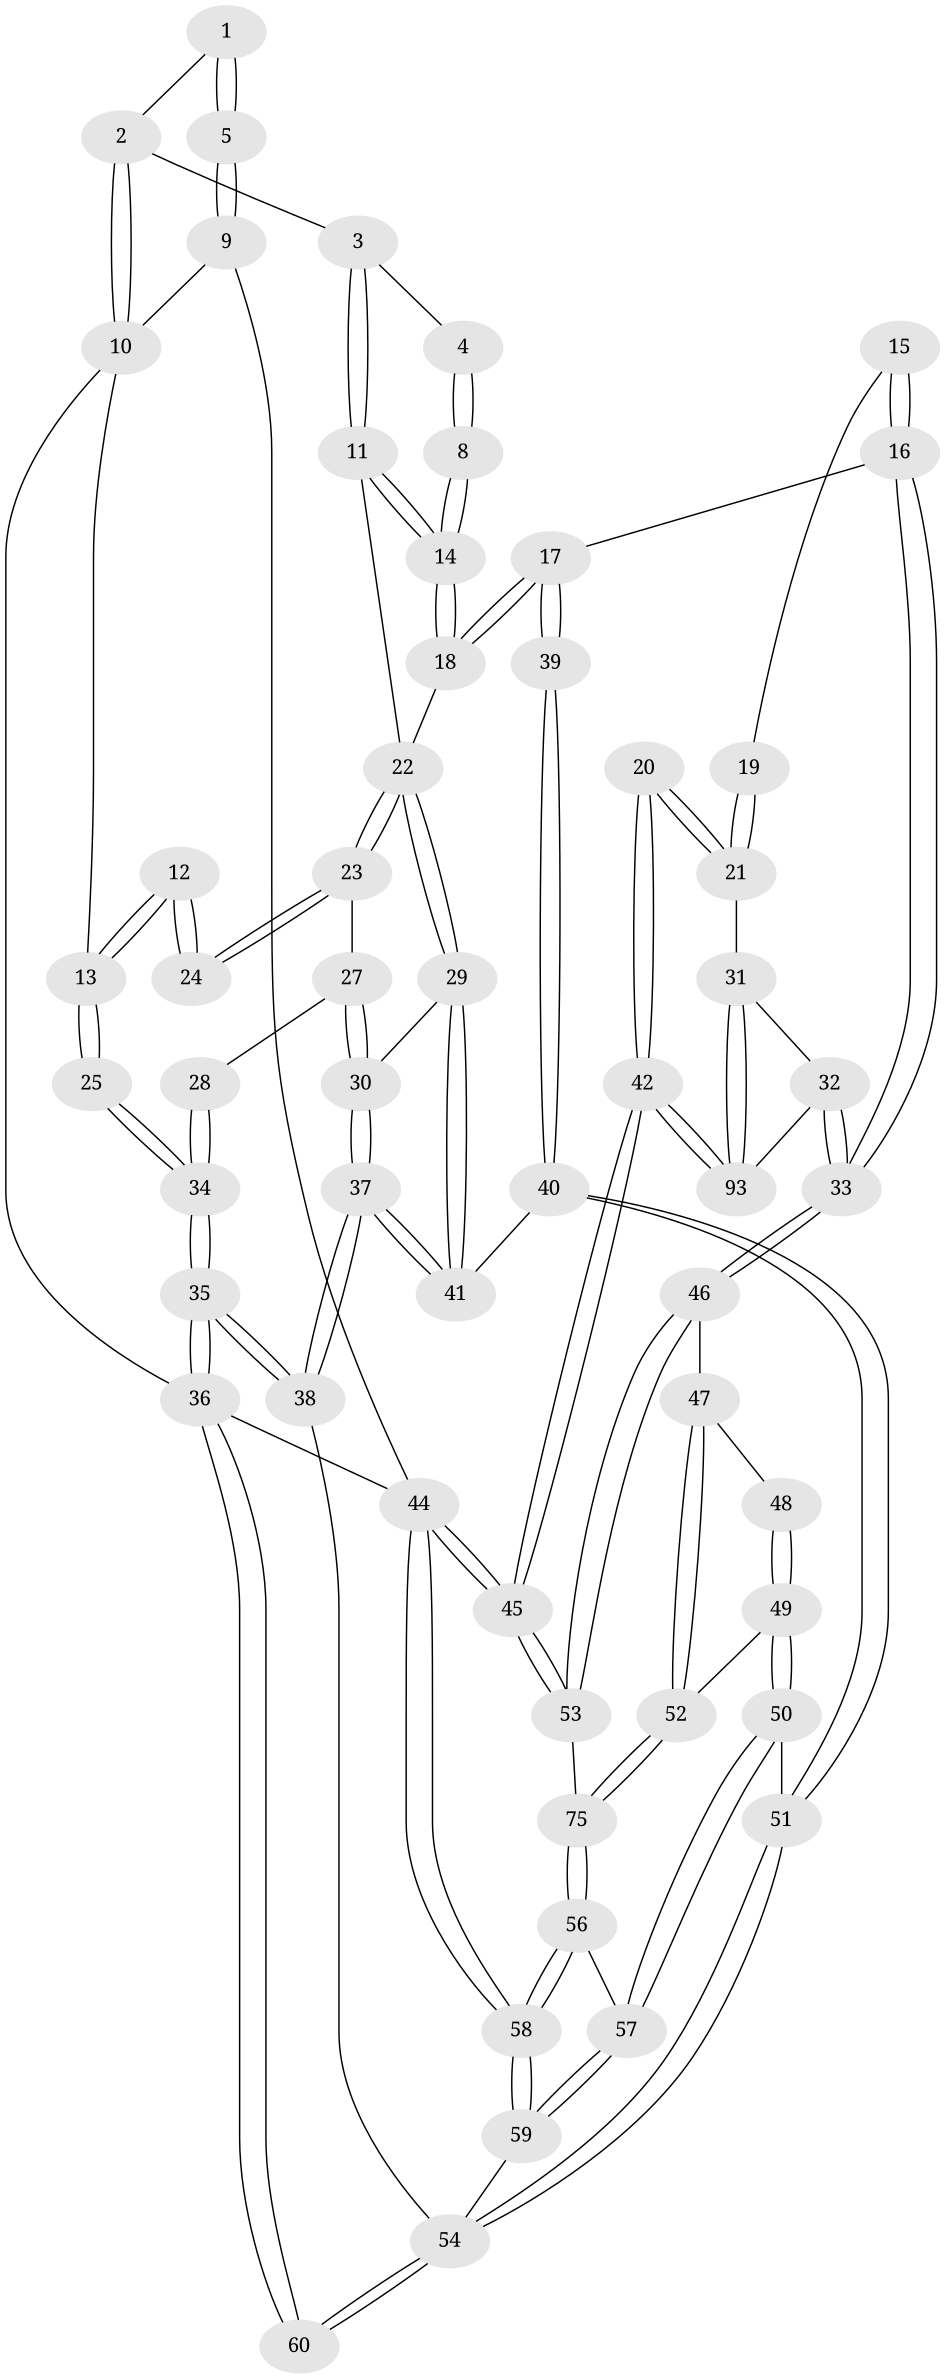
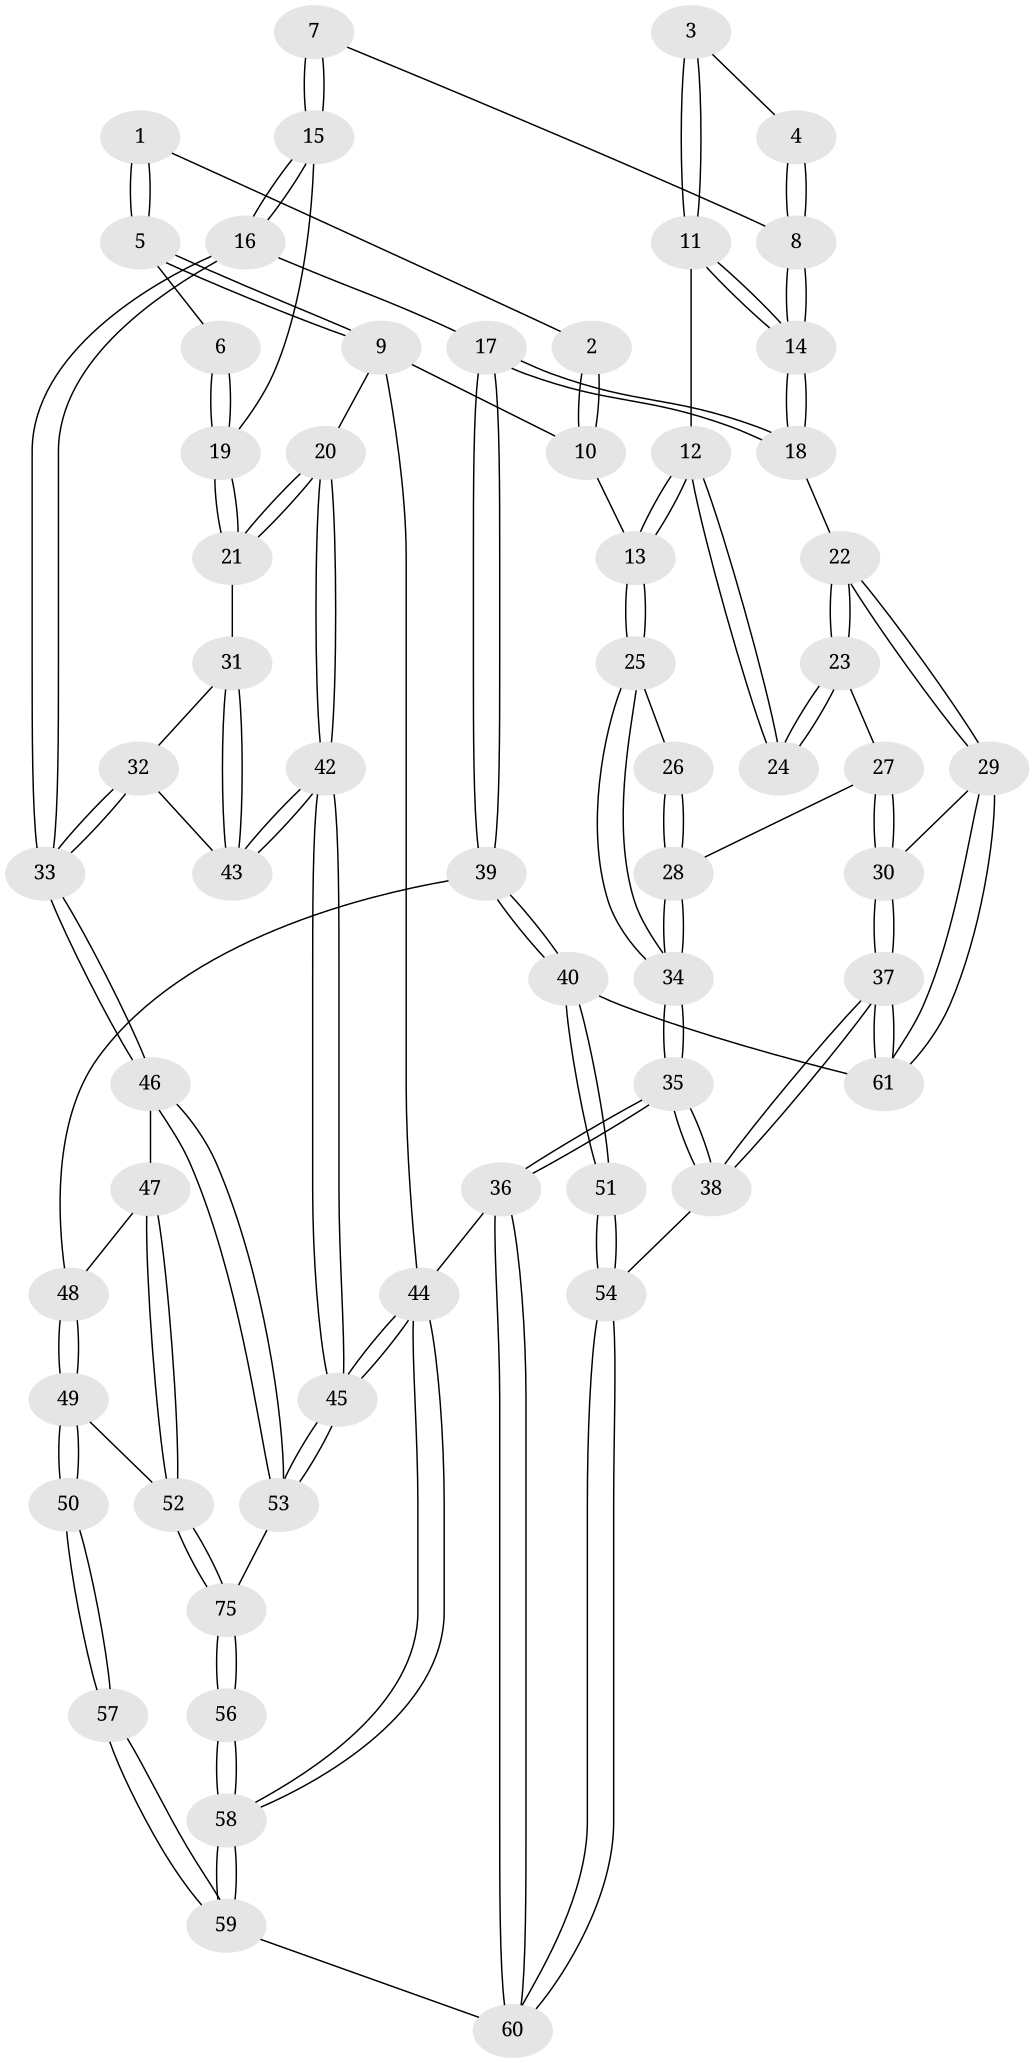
none -> (314, 32)
(247, 195) -> none
none -> (221, 348)
none -> (354, 400)
(381, 611) -> (691, 348)
none -> (674, 769)
(6, 899) -> none
none -> (163, 994)
(736, 1189) -> (232, 874)
(456, 1295) -> (884, 1084)
(782, 1768) -> none
(602, 1978) -> none
(486, 2189) -> (370, 1978)
